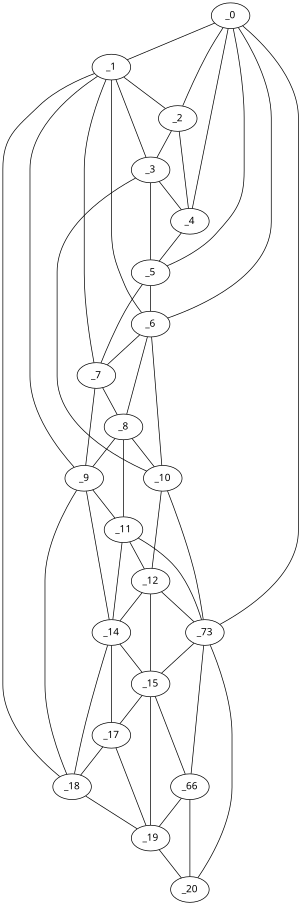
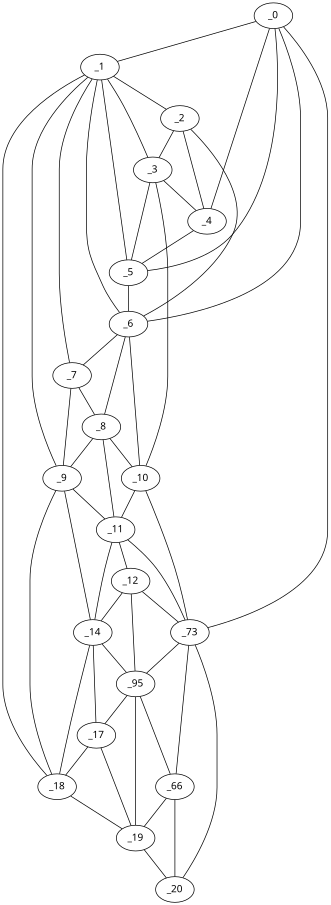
(201, 66) -> (223, 251)
(119, 322) -> (114, 170)
(157, 530) -> (128, 504)
(151, 684) -> (136, 684)
